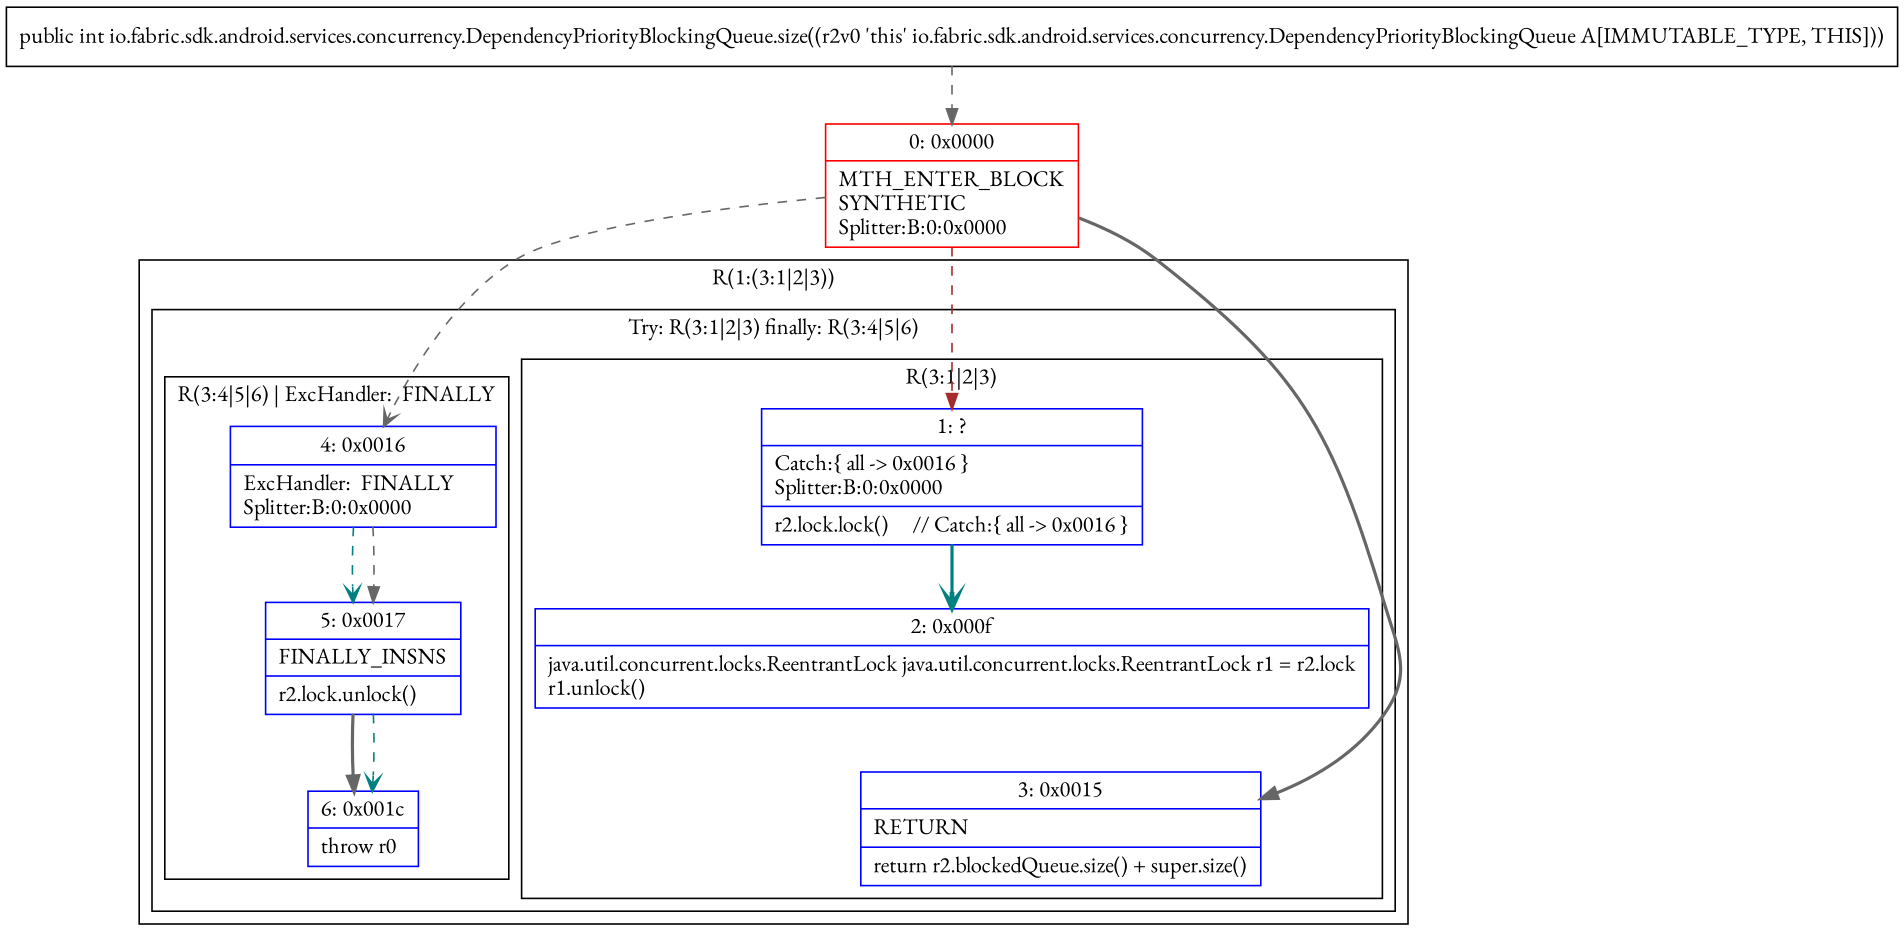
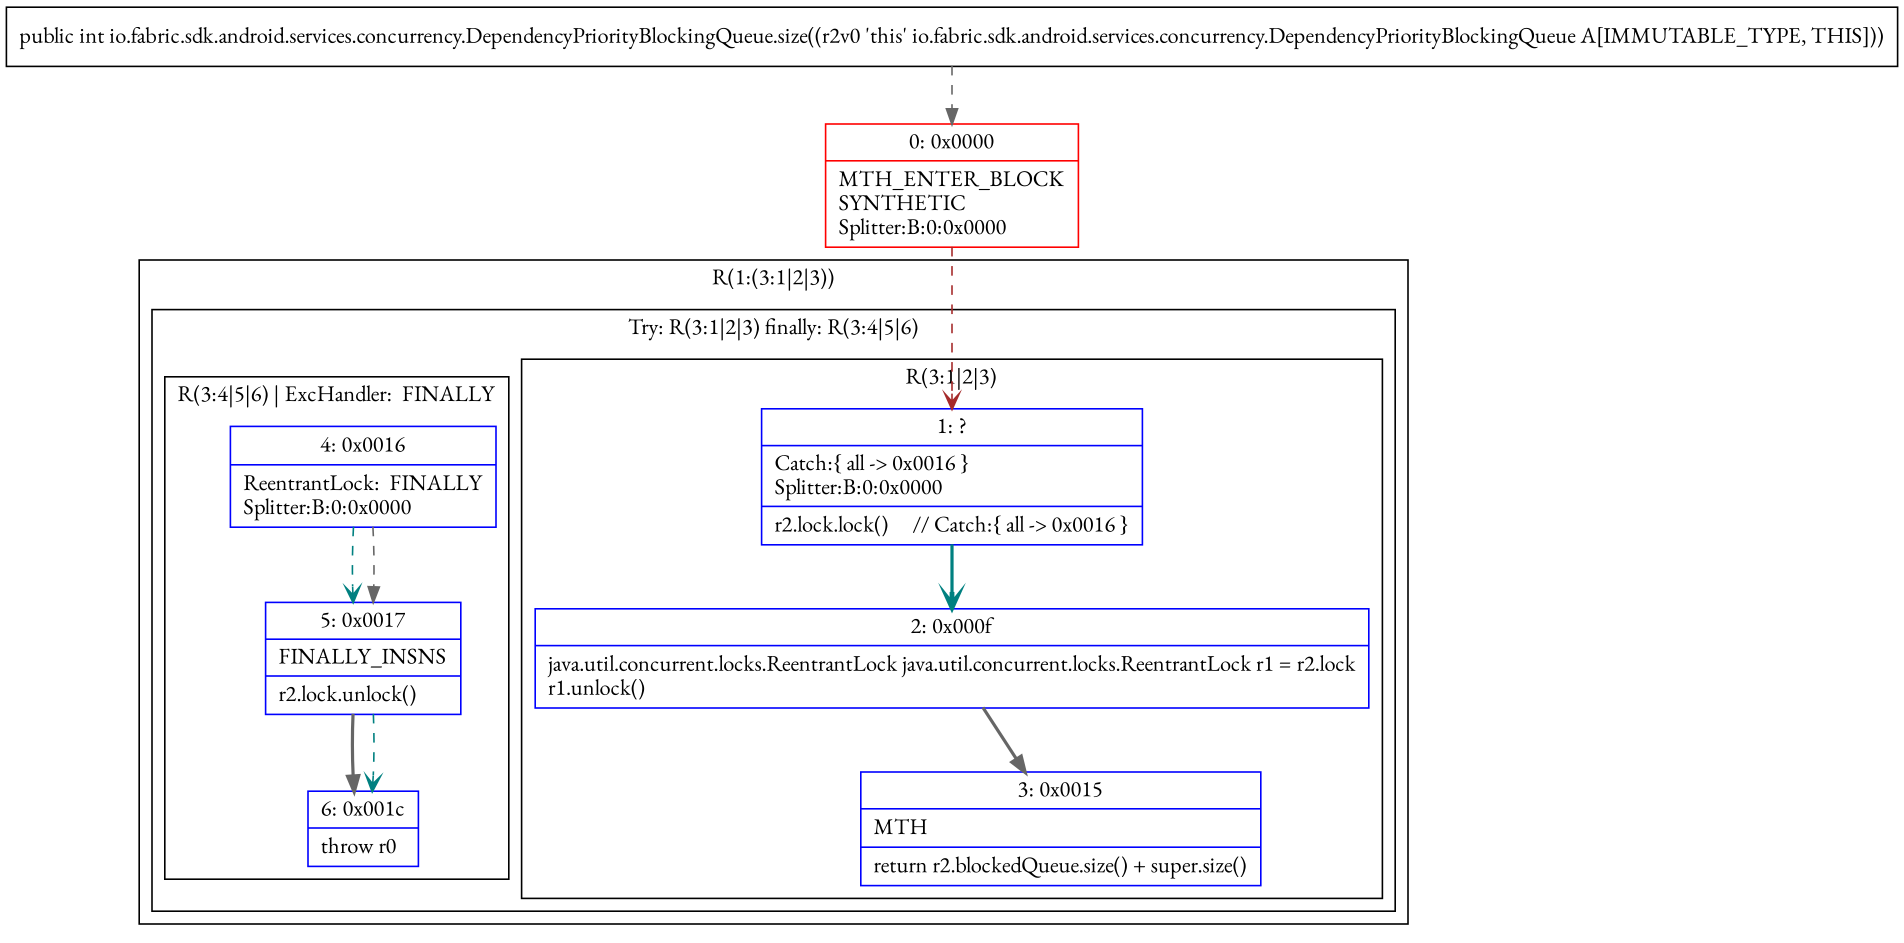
(571, 238) -> none
(952, 320) -> (952, 320)
(1342, 481) -> (1000, 733)
(349, 483) -> (363, 483)
(922, 827) -> (901, 827)
